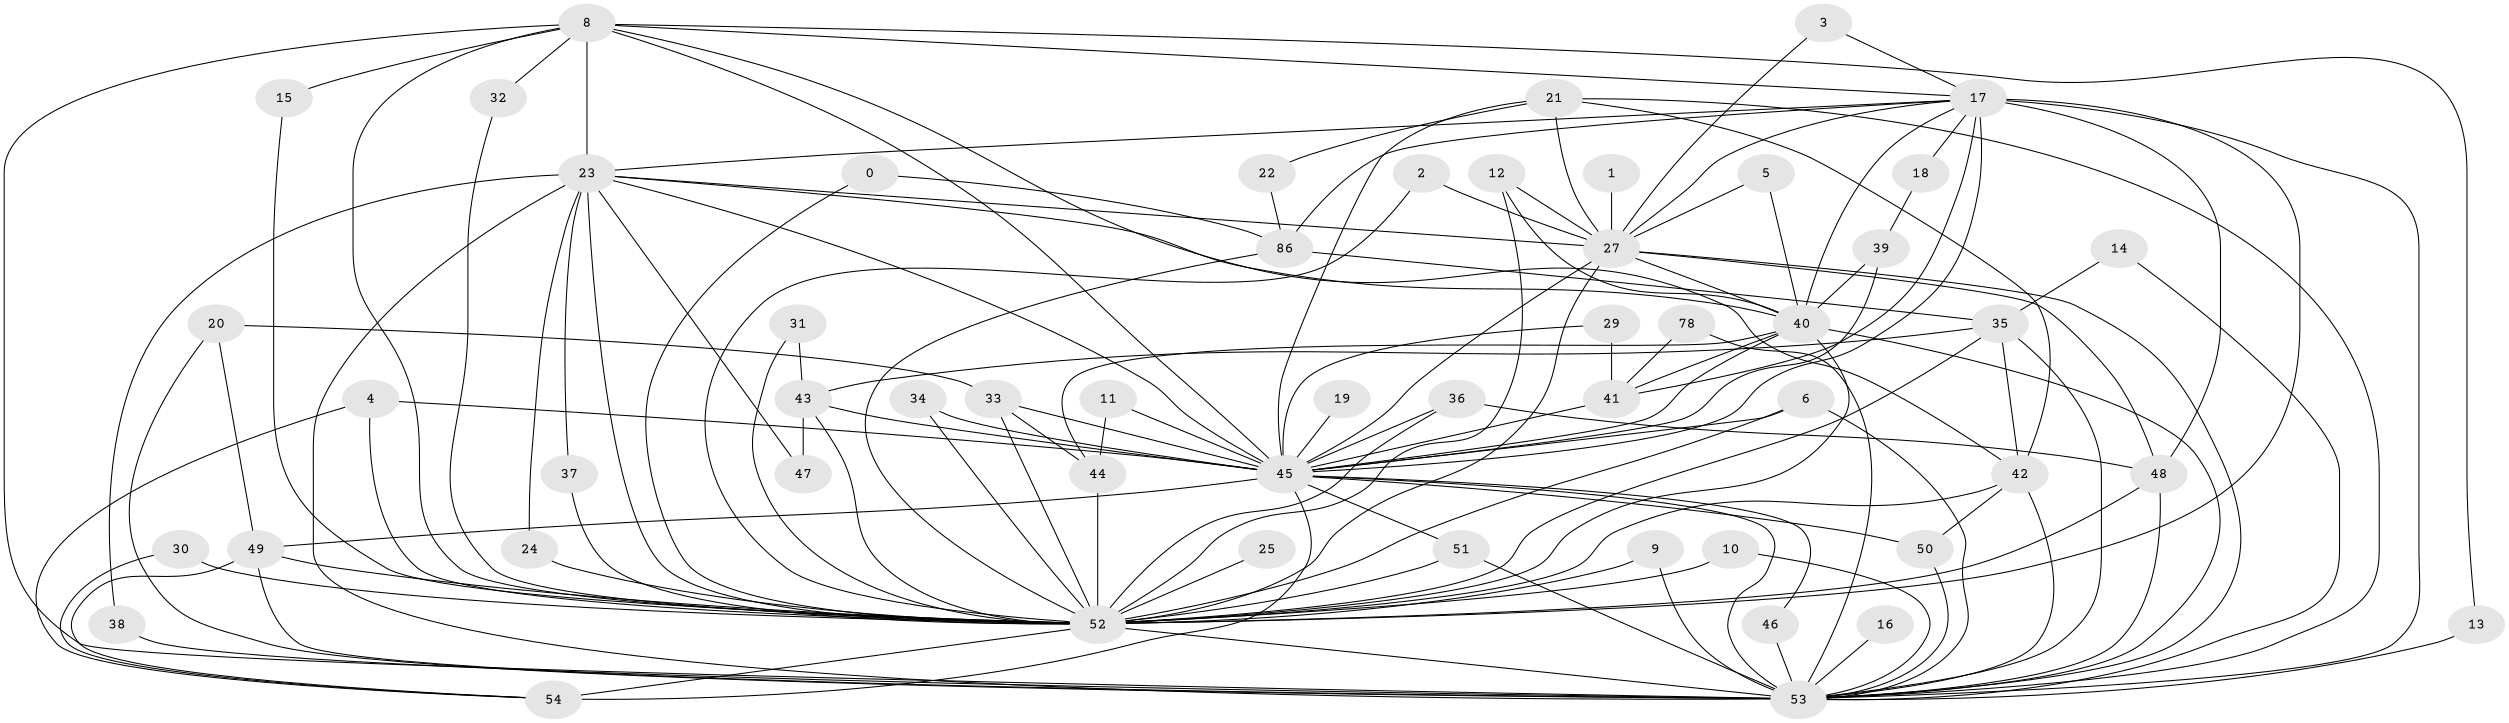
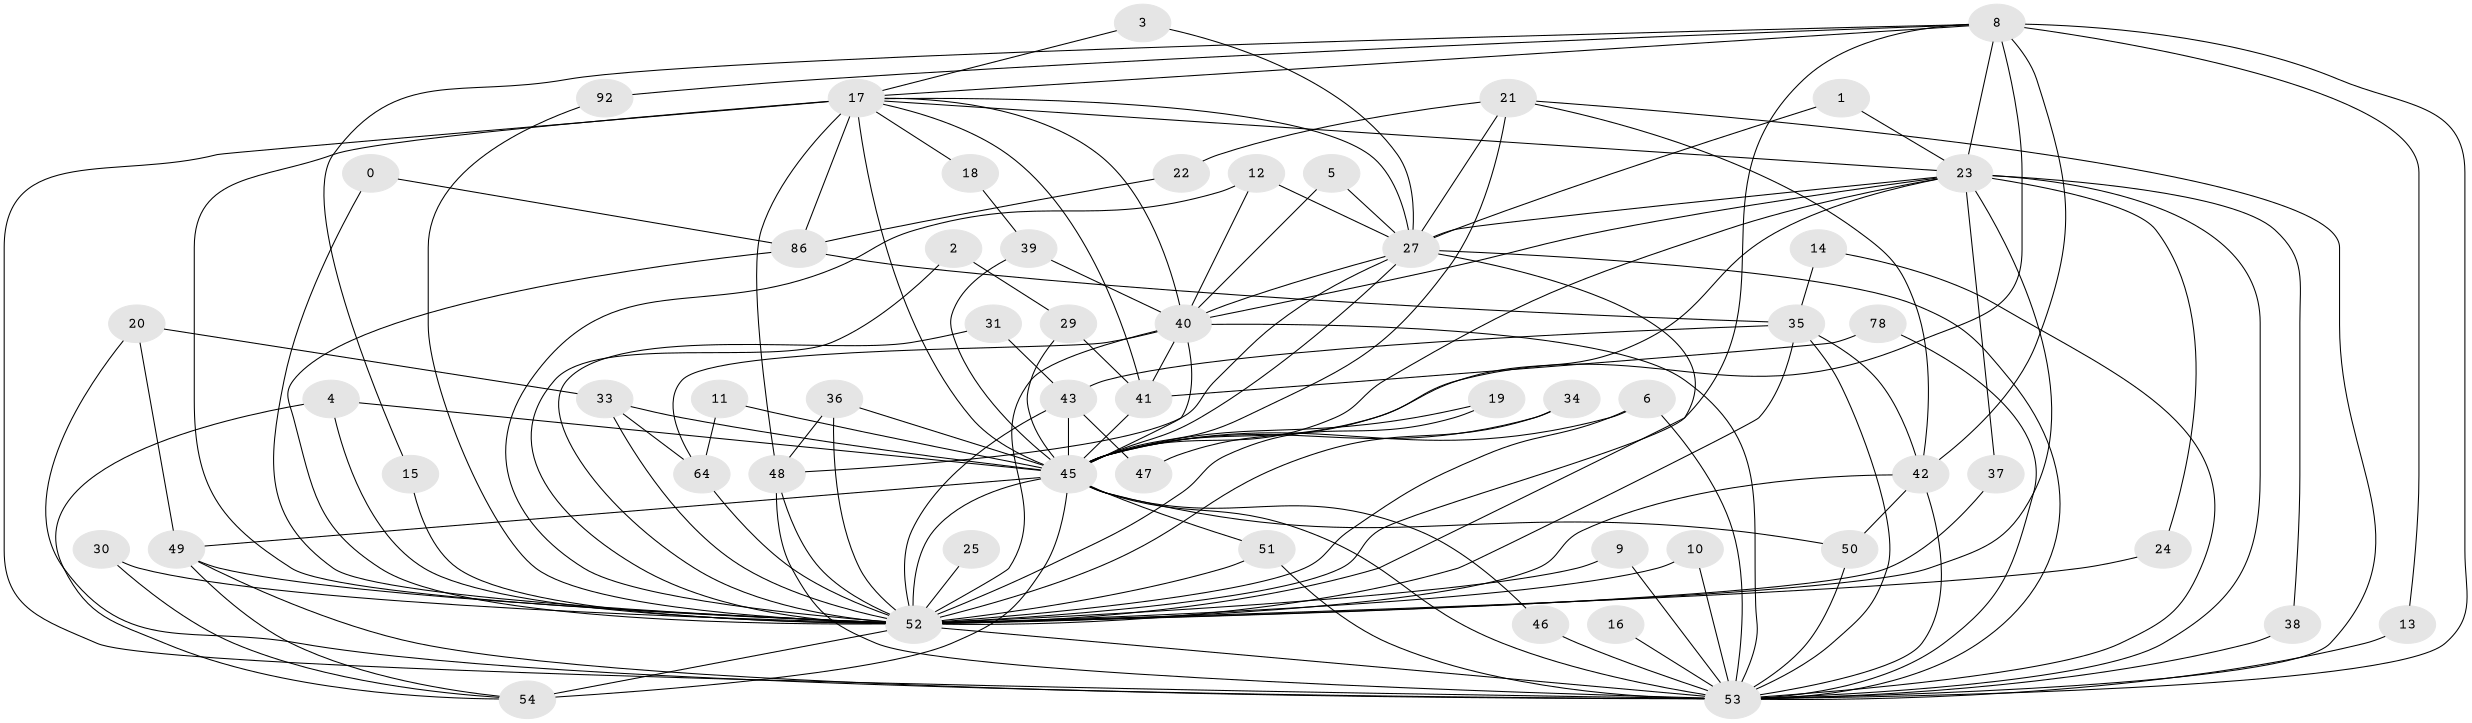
(498, 98) -> (605, 98)
none -> (1889, 127)
(1500, 208) -> (1011, 286)
(1098, 474) -> (702, 474)
none -> (1196, 480)
none -> (949, 516)
